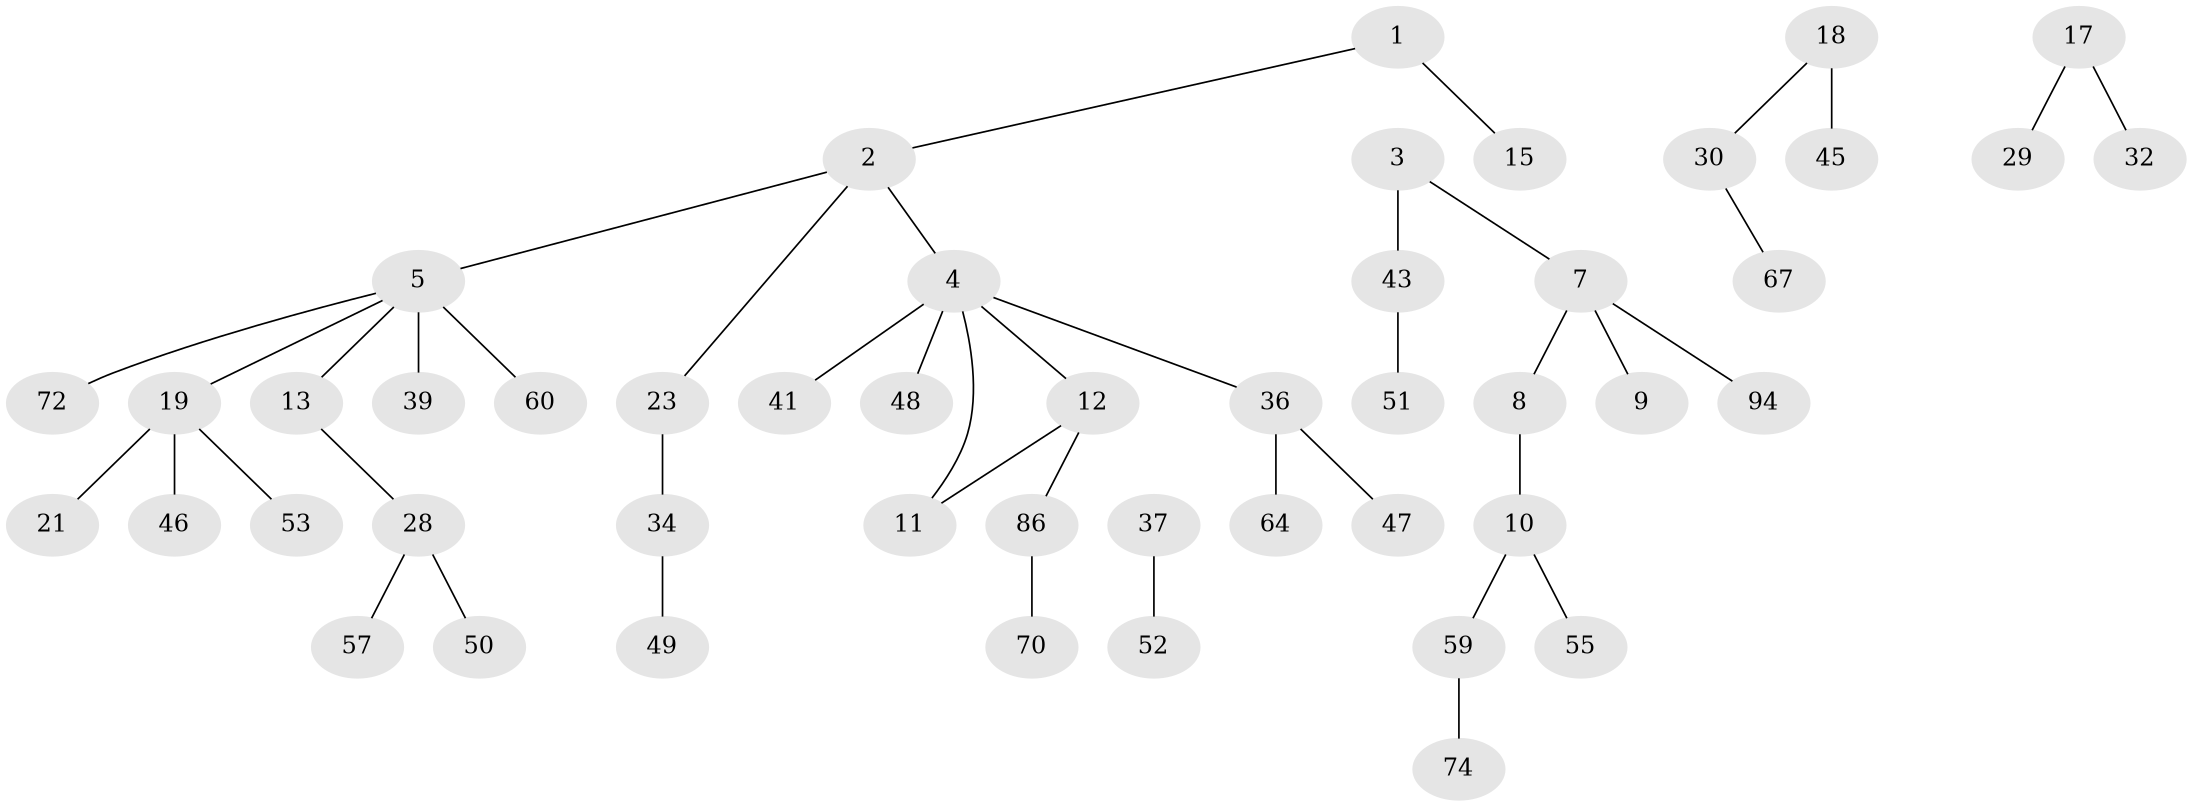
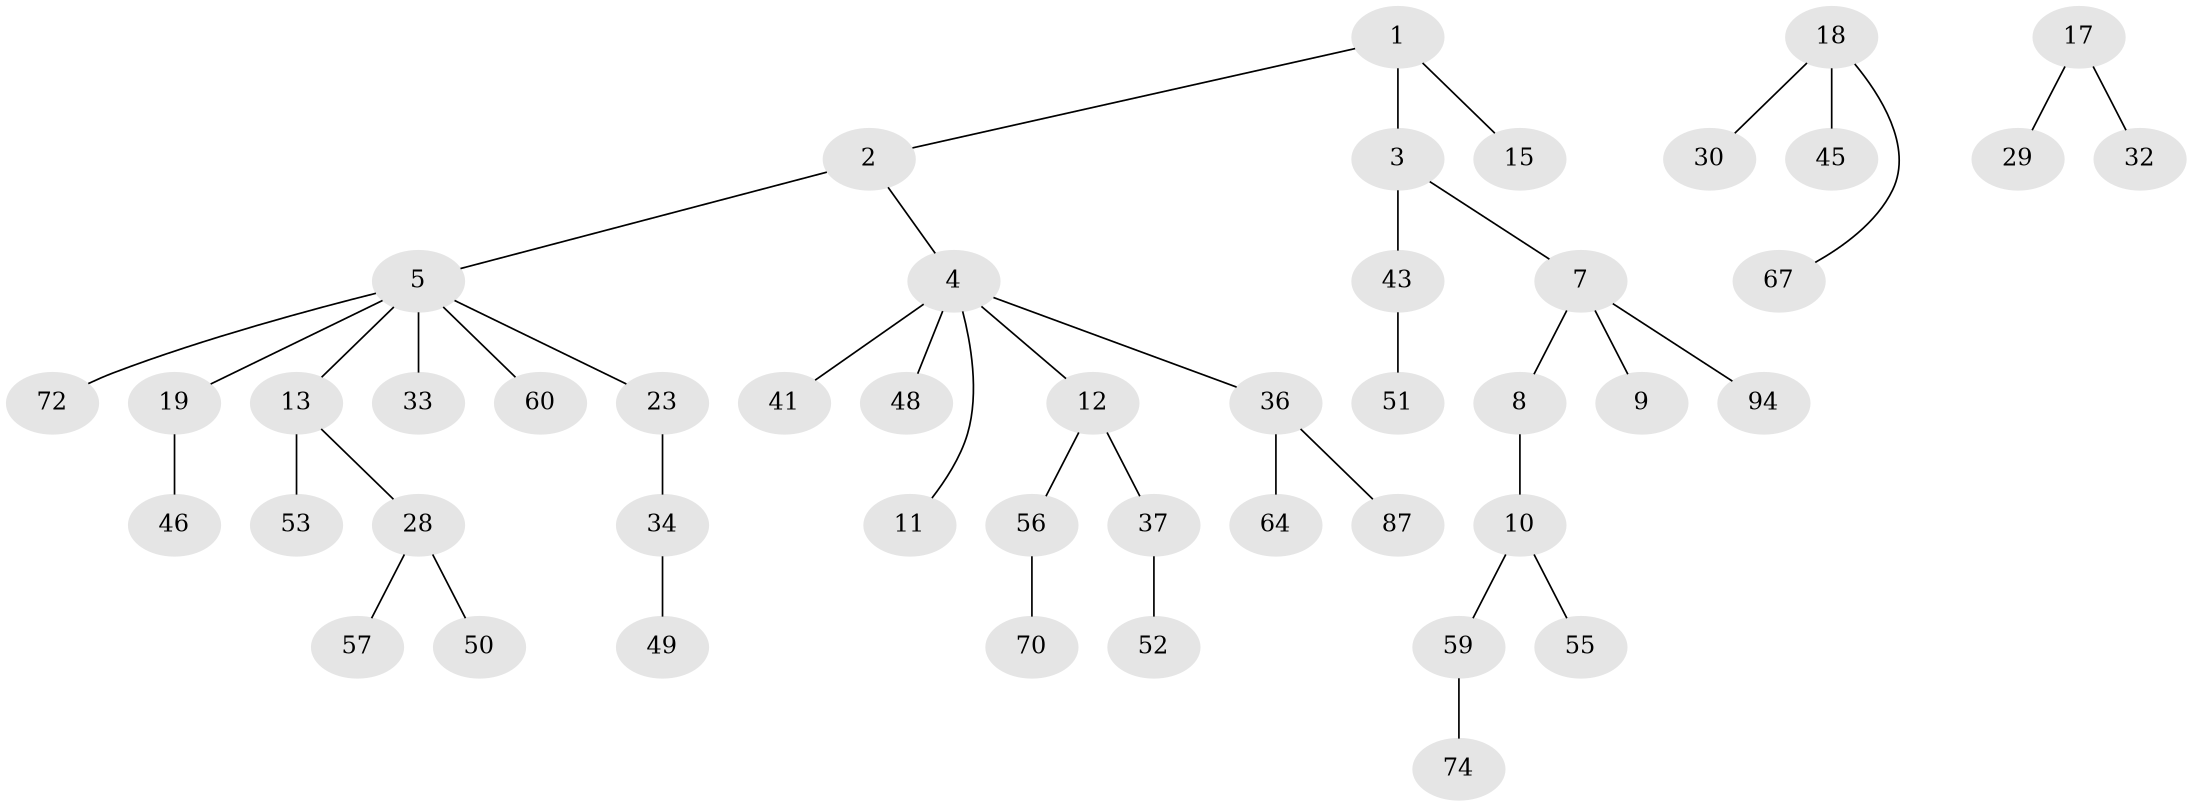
none -> (1398, 98)
(1744, 220) -> (1897, 175)
(766, 281) -> (540, 342)
(419, 403) -> (419, 403)
(235, 464) -> (297, 464)
(1001, 464) -> (1123, 464)
(53, 525) -> none
(1032, 525) -> (1032, 525)
(1398, 525) -> (1398, 525)
